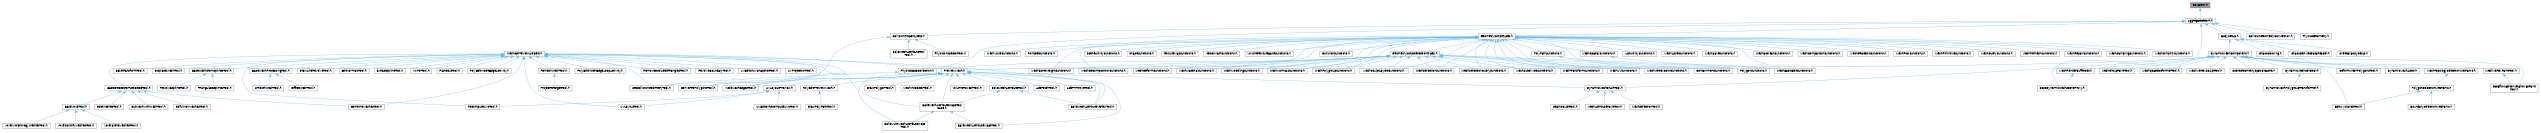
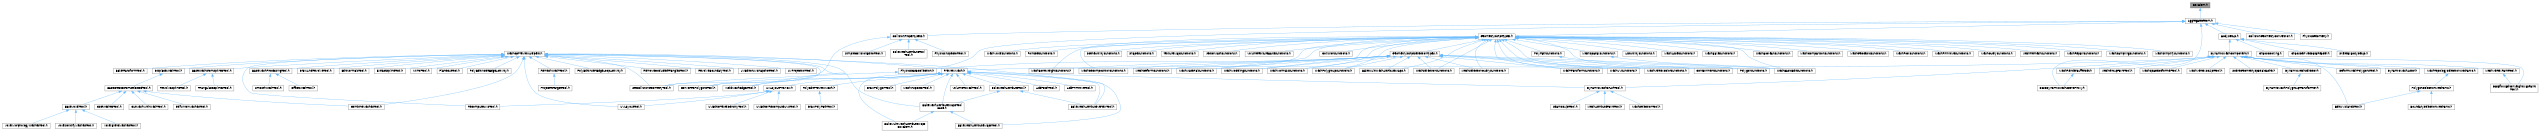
none -> (864, 54)
(293, 56) -> (147, 80)
(1384, 71) -> (1384, 71)
(1535, 71) -> none
none -> (727, 107)
(905, 126) -> (905, 126)
